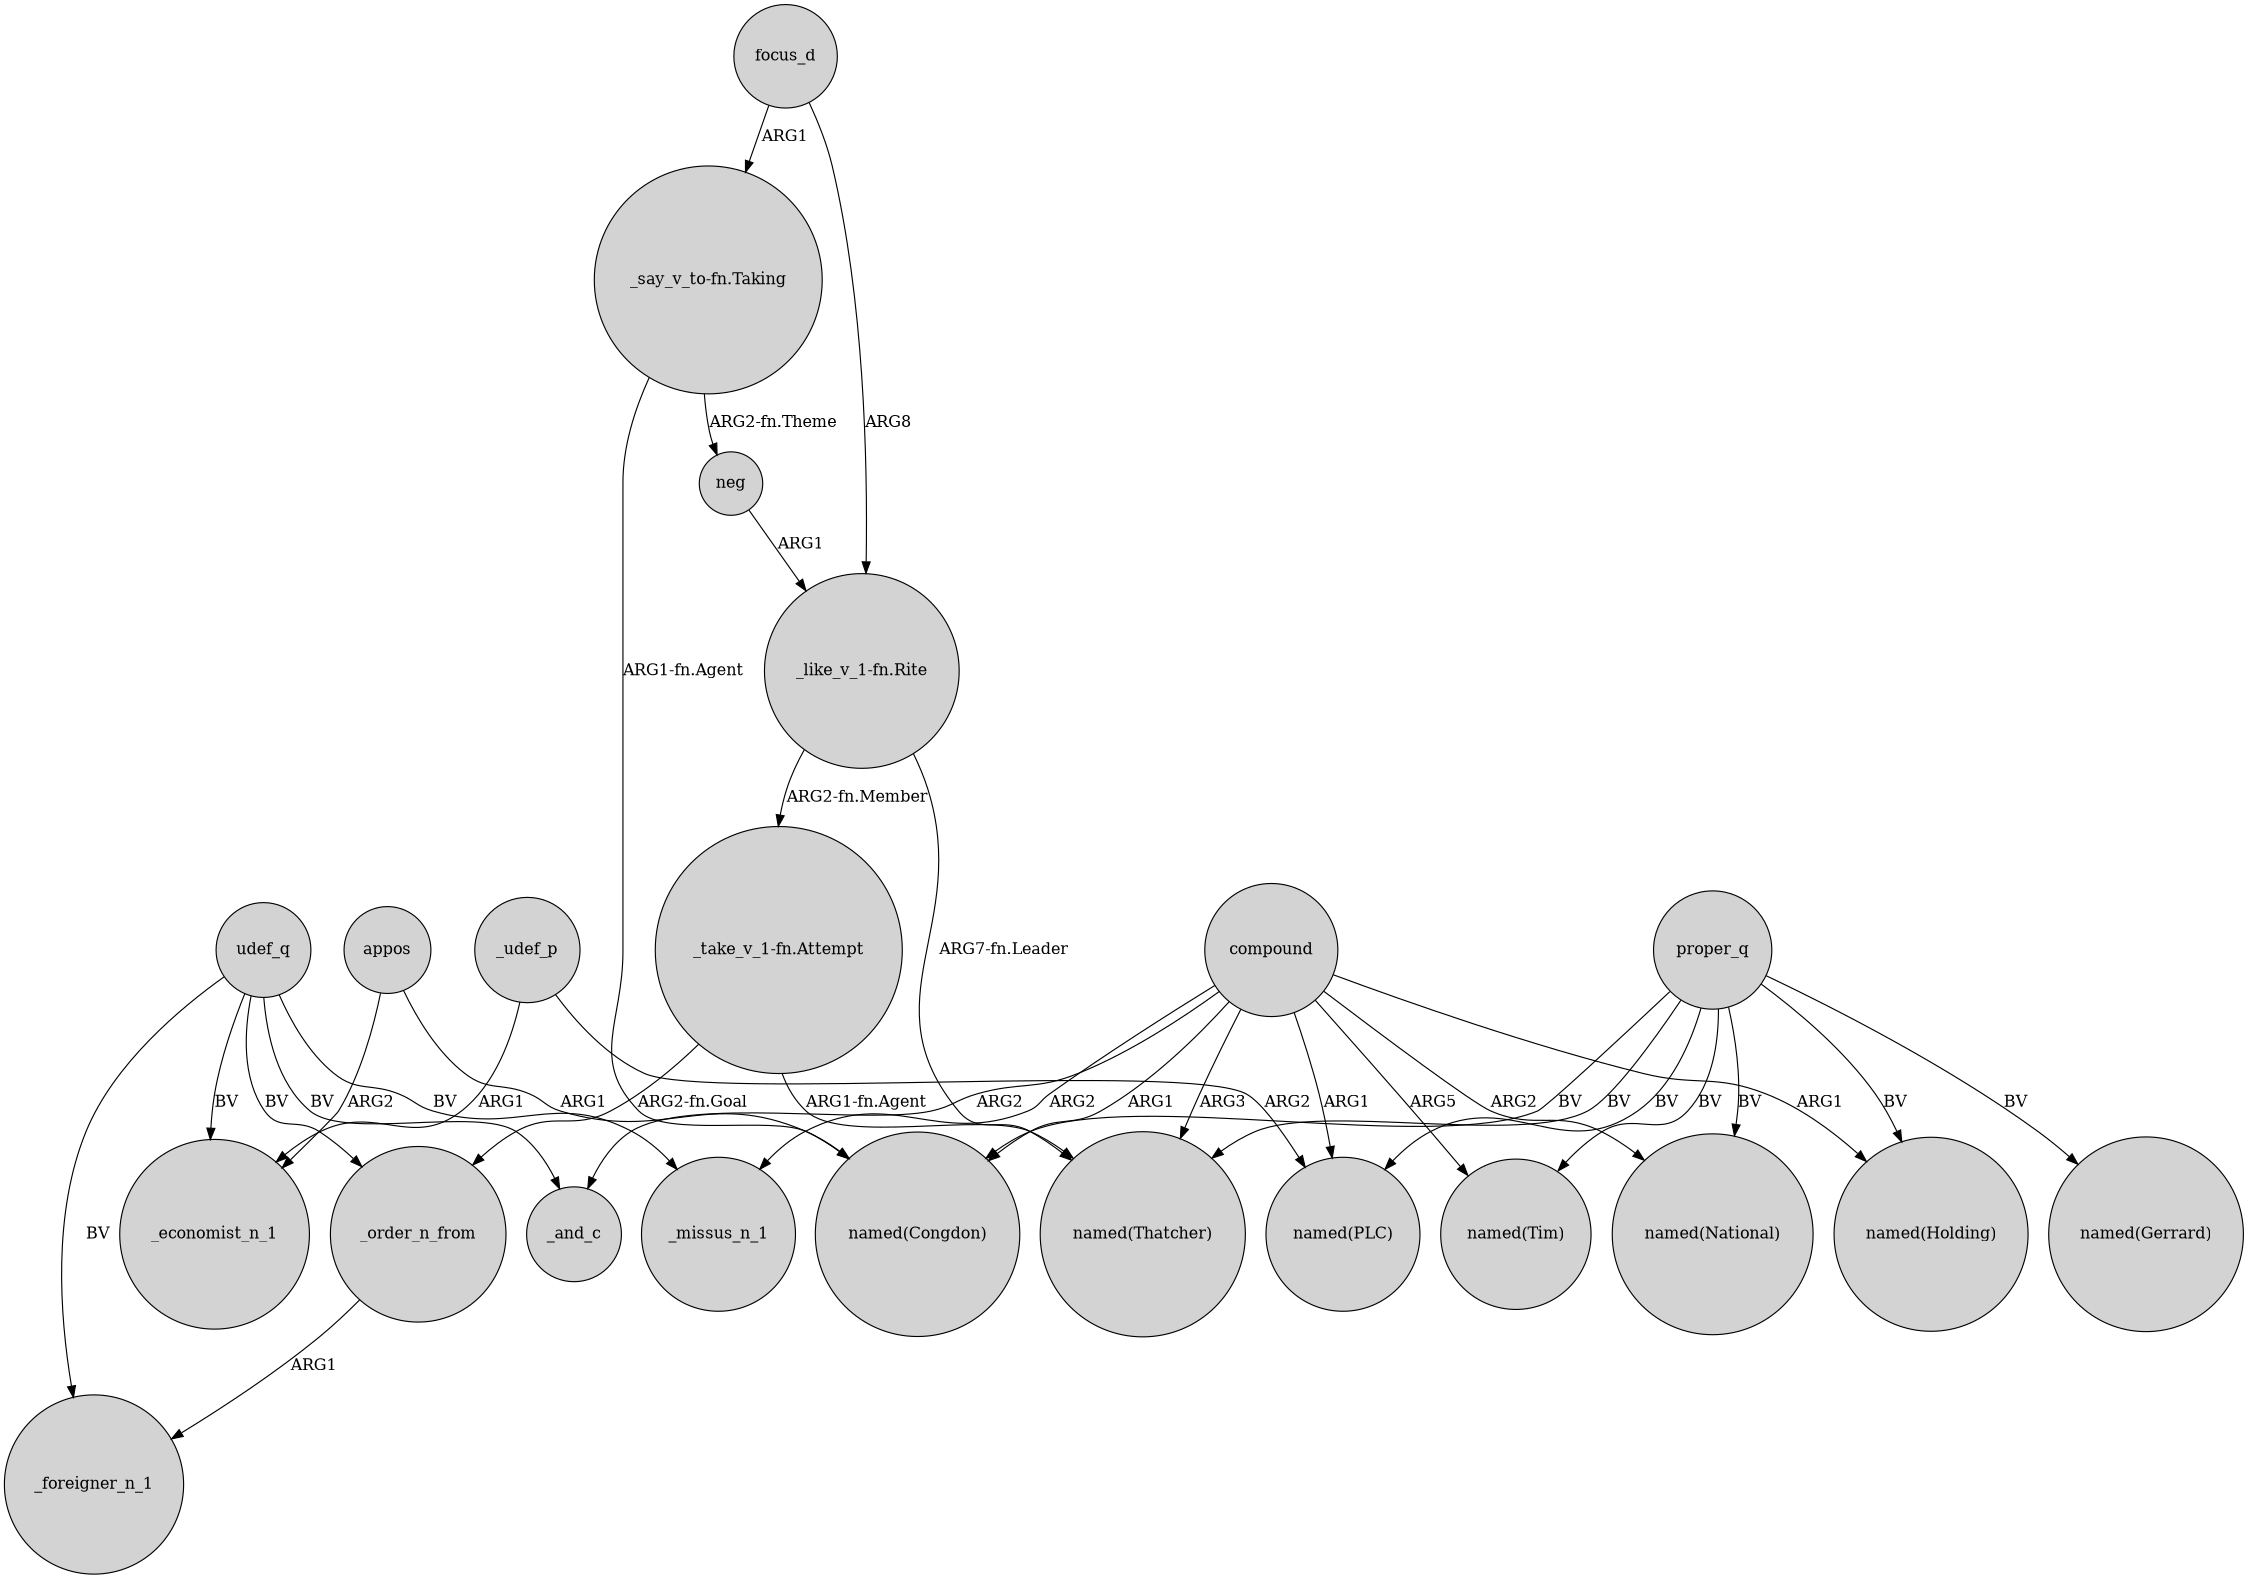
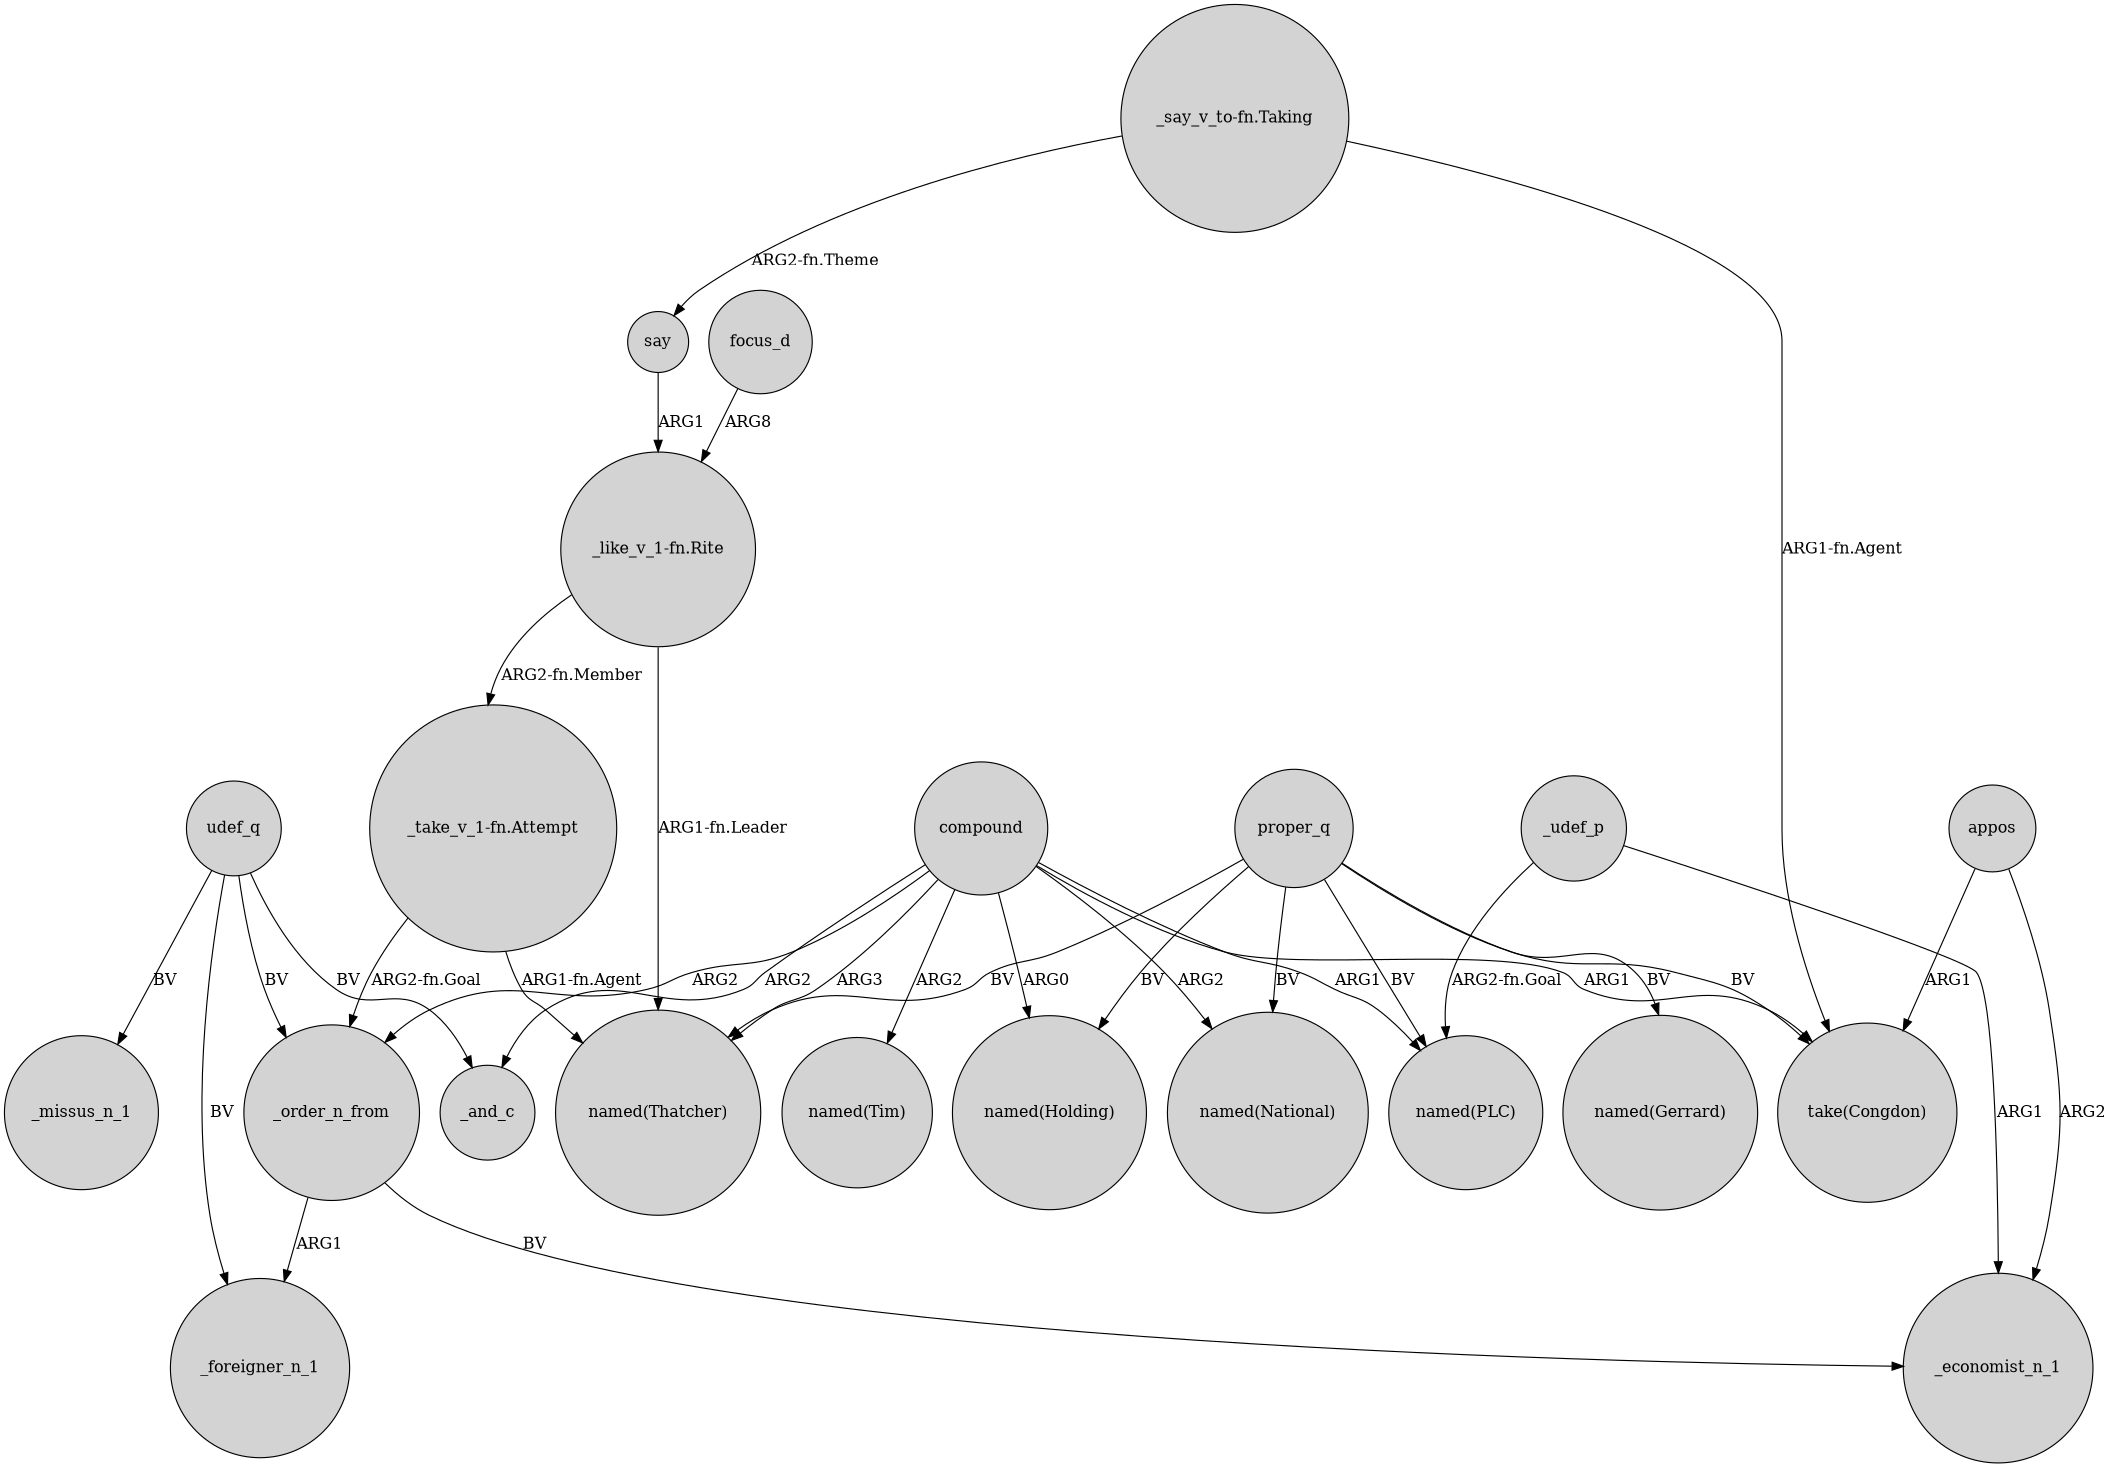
(759, 133) -> none
(731, 484) -> (658, 342)
(1004, 950) -> (723, 828)
(222, 1060) -> (1127, 1335)
(1288, 1102) -> (1507, 981)
(1433, 1102) -> (940, 981)
(1820, 1102) -> (1047, 981)
(1016, 1115) -> (669, 982)
(1676, 1120) -> none
(918, 1234) -> (1867, 1113)
